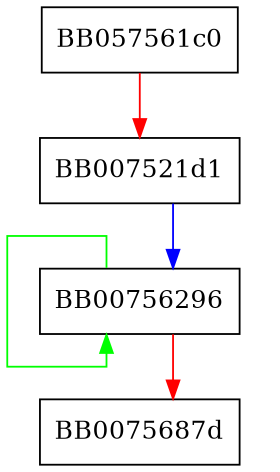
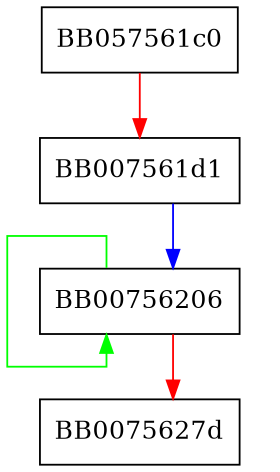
(140, 171) -> (140, 171)
(140, 301) -> (140, 301)
(140, 432) -> (140, 432)
